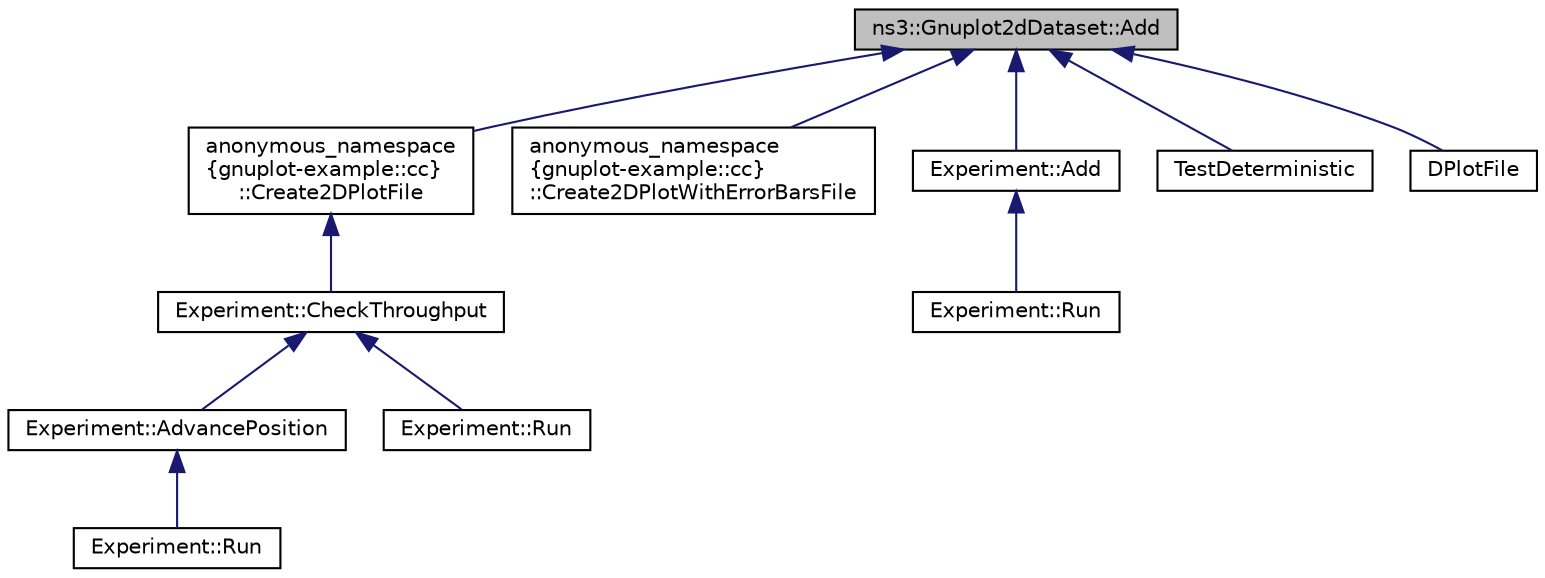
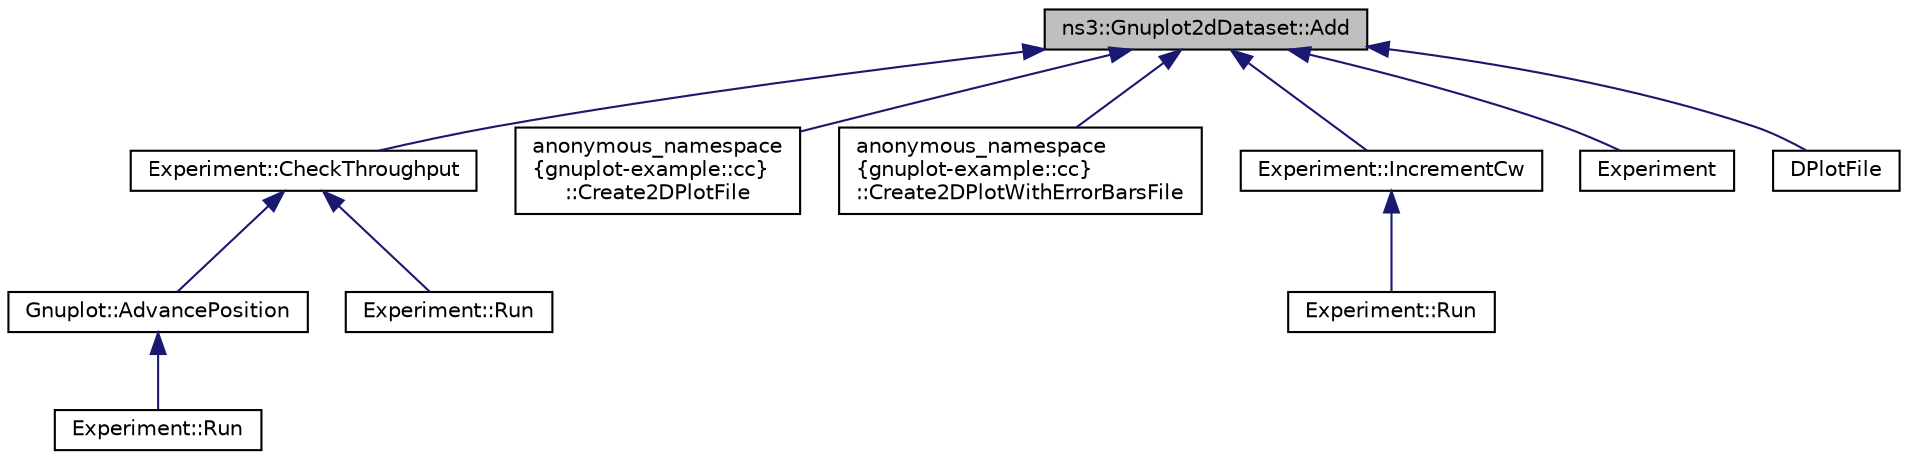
(1016, 171) -> (1392, 171)
(1265, 171) -> (1657, 171)
(331, 264) -> (700, 94)
(177, 430) -> (158, 312)
